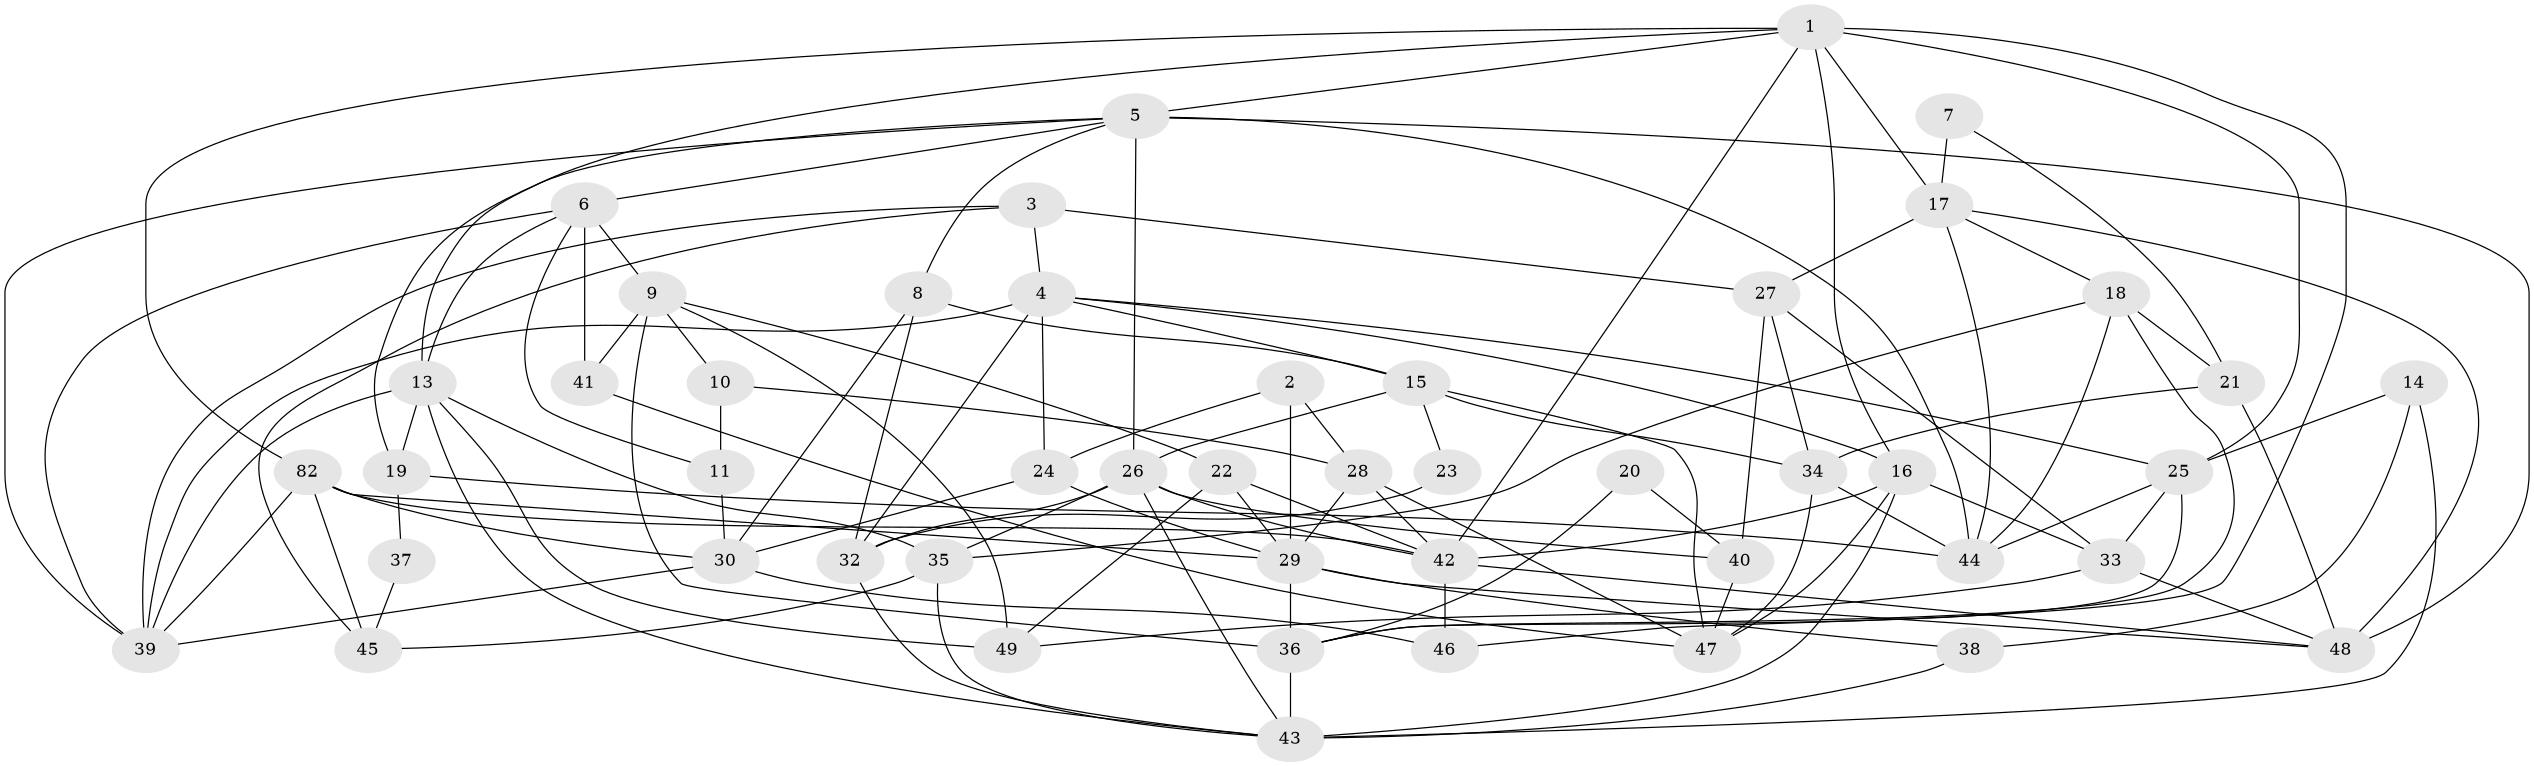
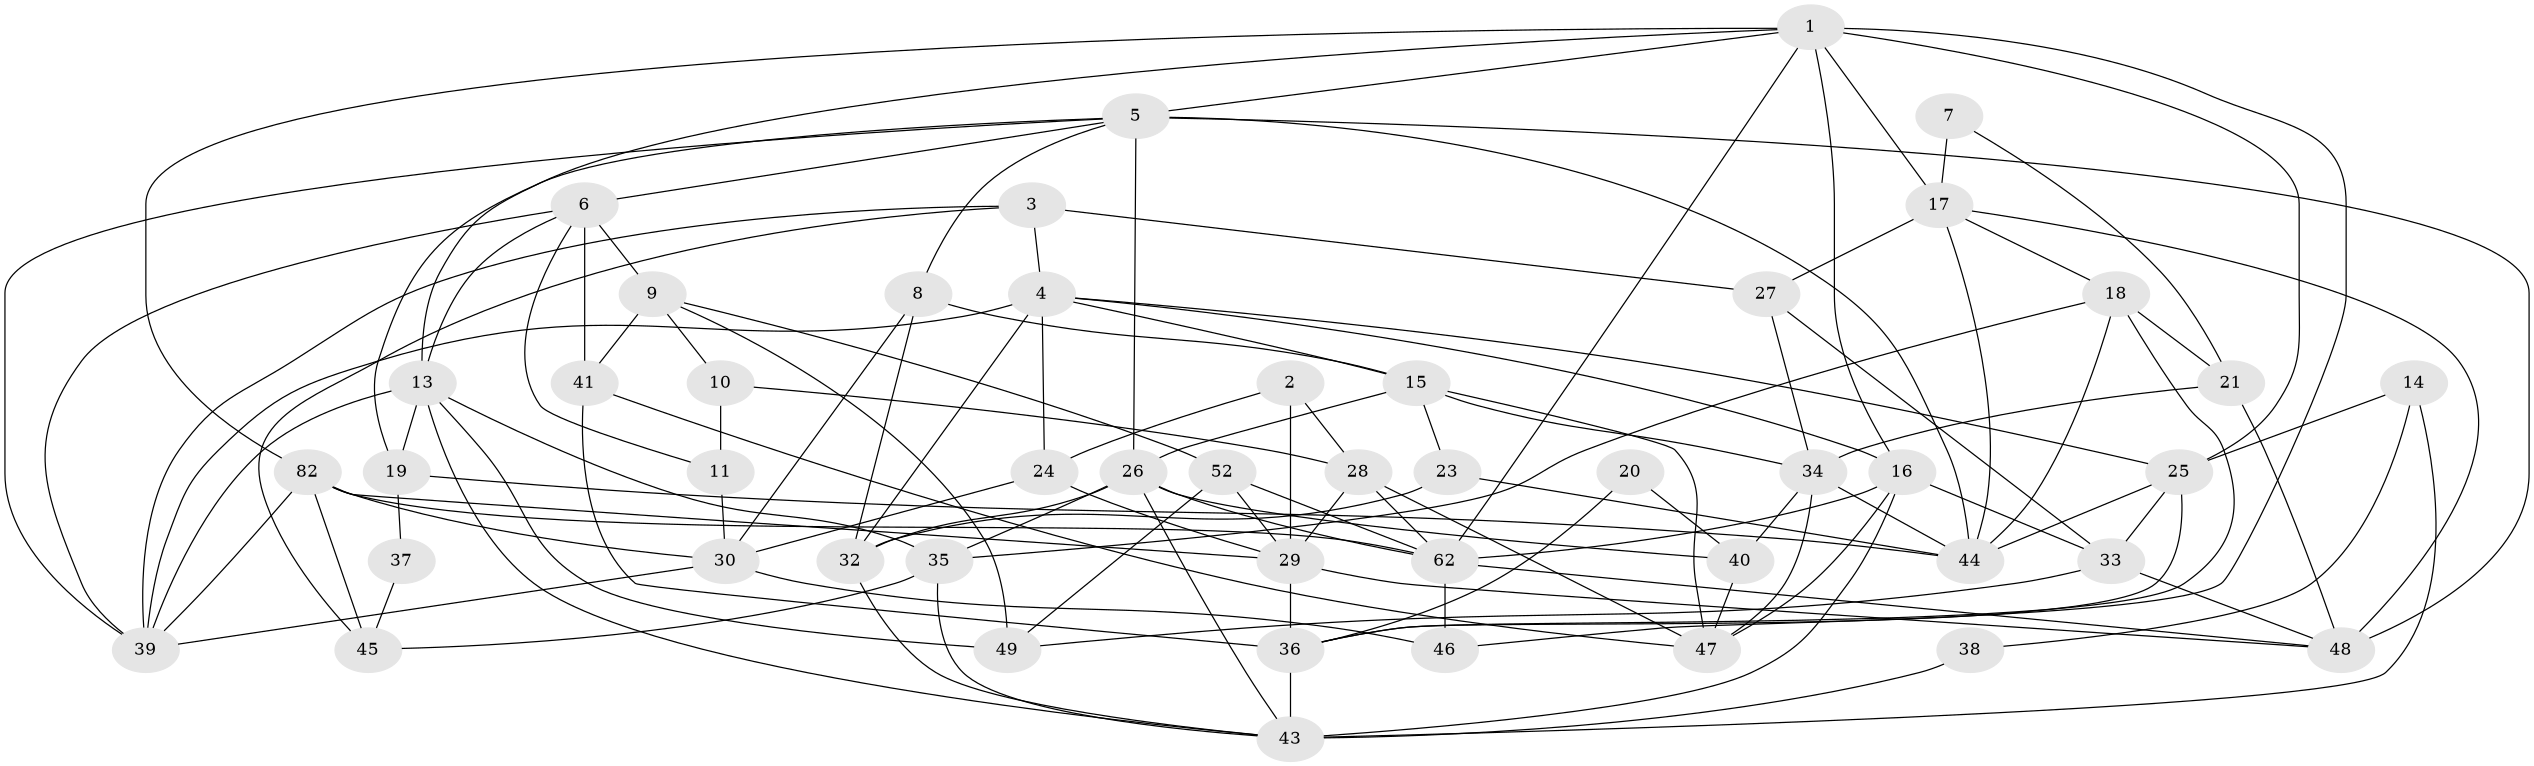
(1753, 428) -> (1786, 506)
(1223, 472) -> (1223, 472)
none -> (1709, 517)
(1445, 561) -> (1445, 561)
(851, 606) -> (851, 607)
(1567, 606) -> none
